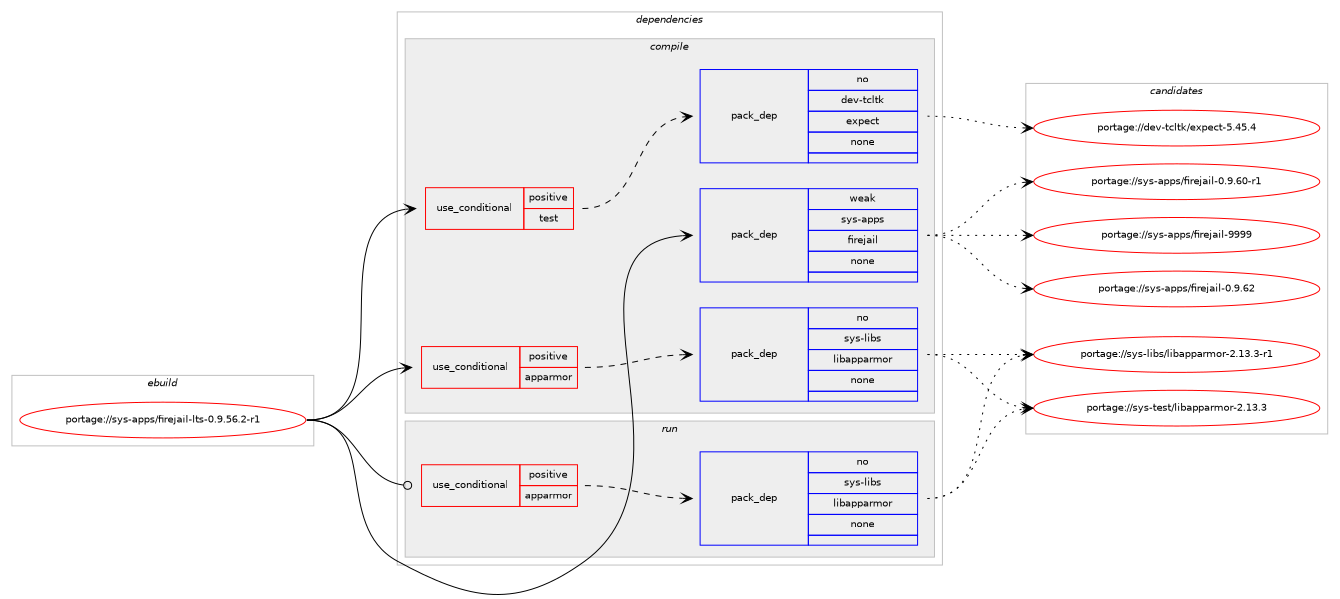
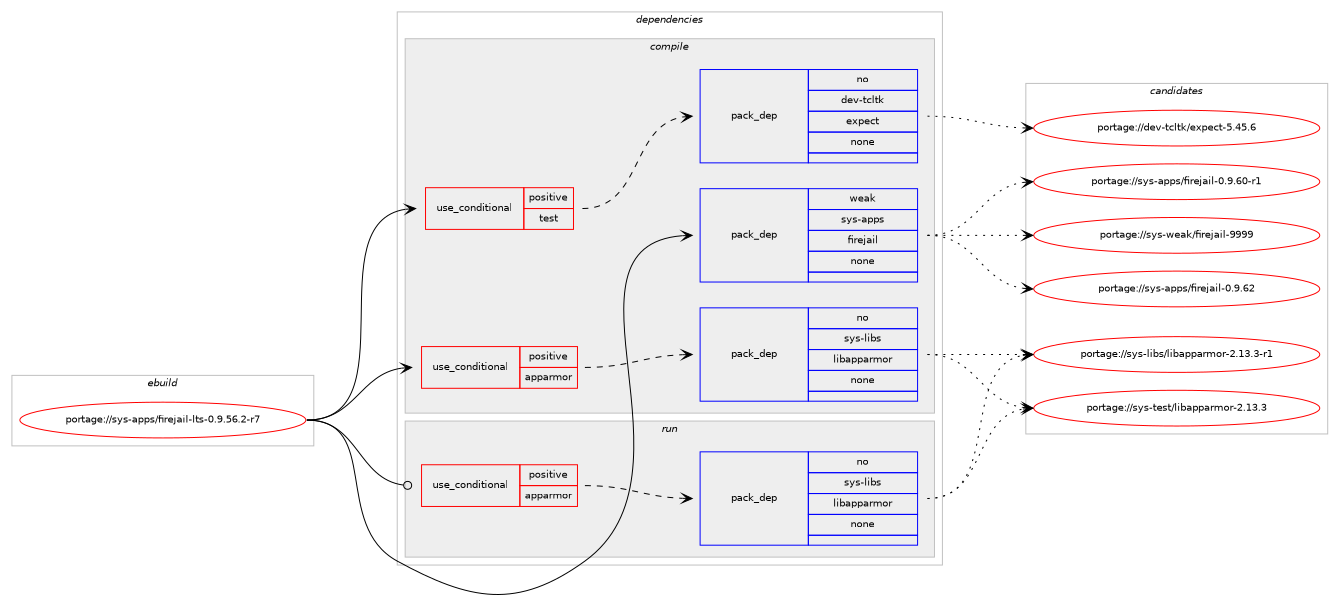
(1177, 128) -> (1177, 128)
(1177, 235) -> (1177, 235)
(163, 420) -> (163, 420)
